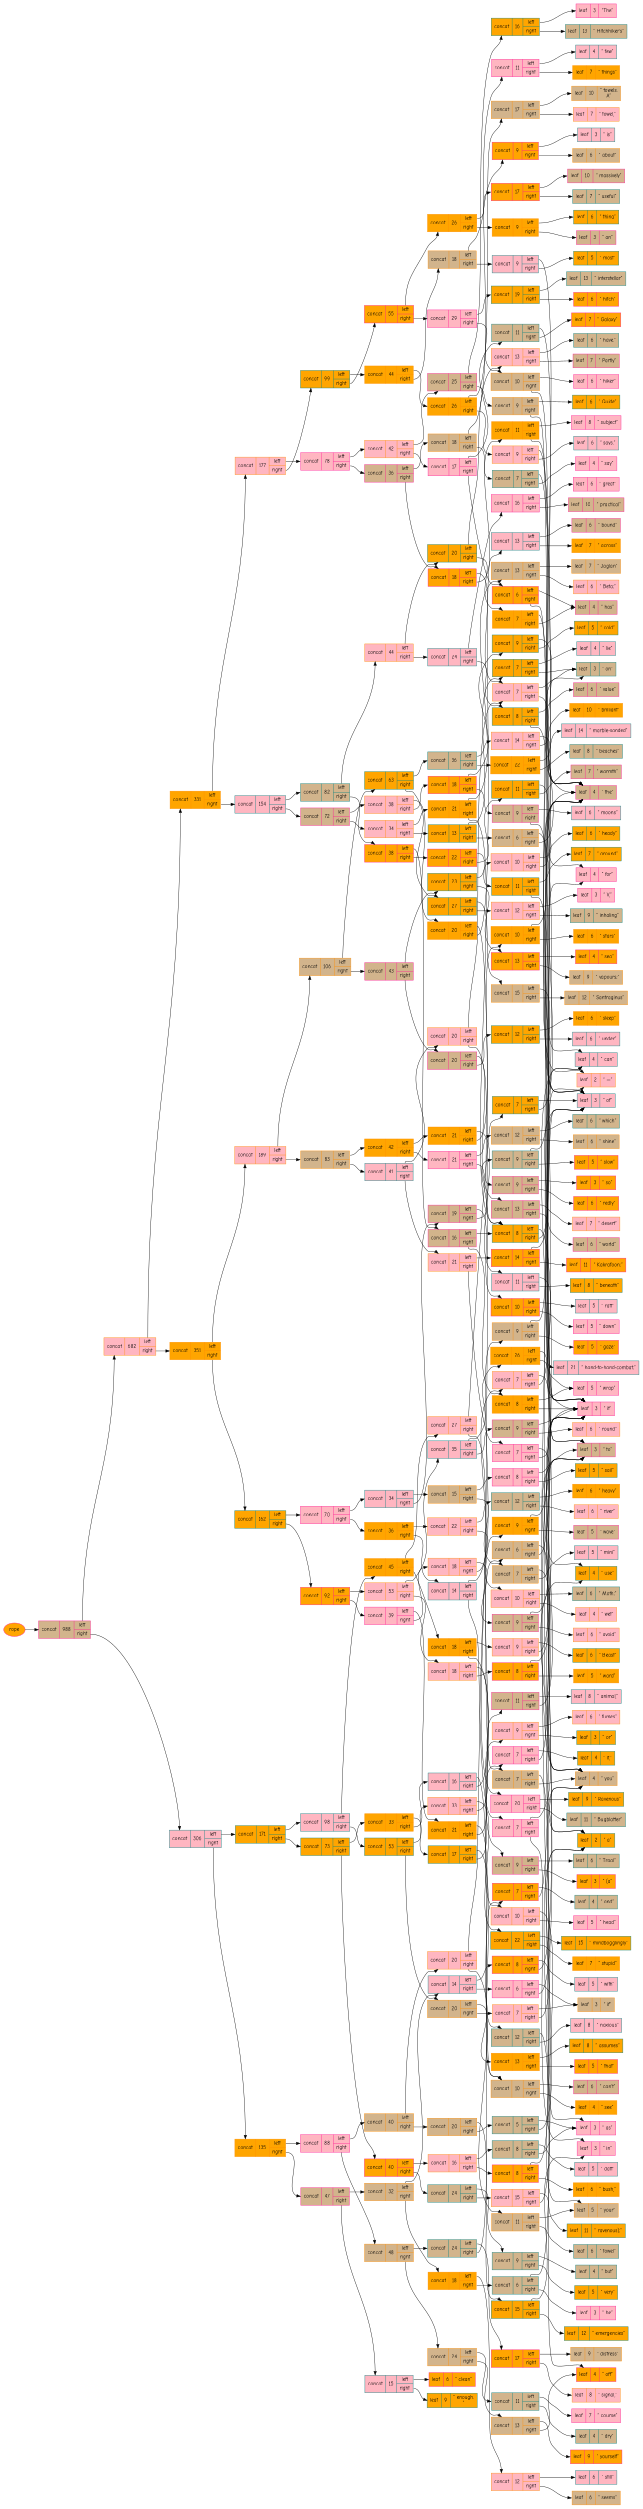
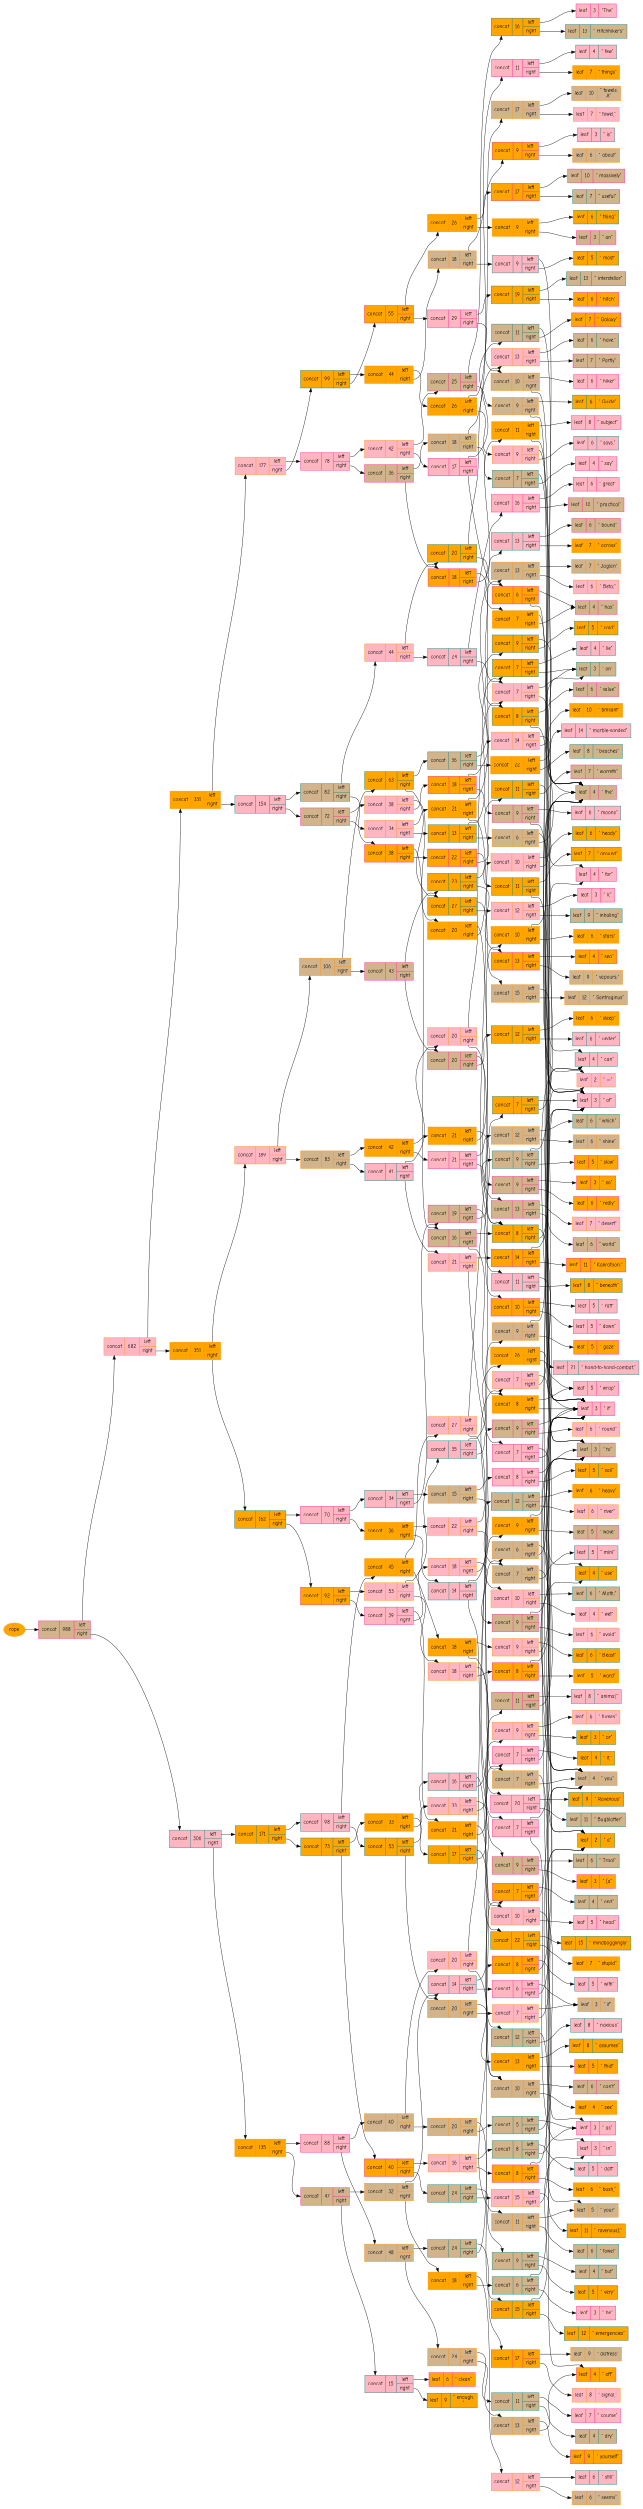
(14, 1630) -> (14, 1630)
